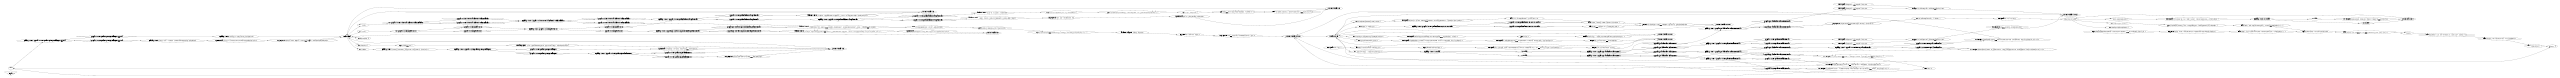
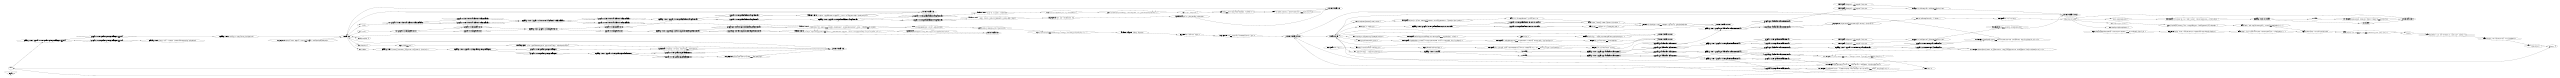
(346, 37) -> (346, 37)
(236, 41) -> none
